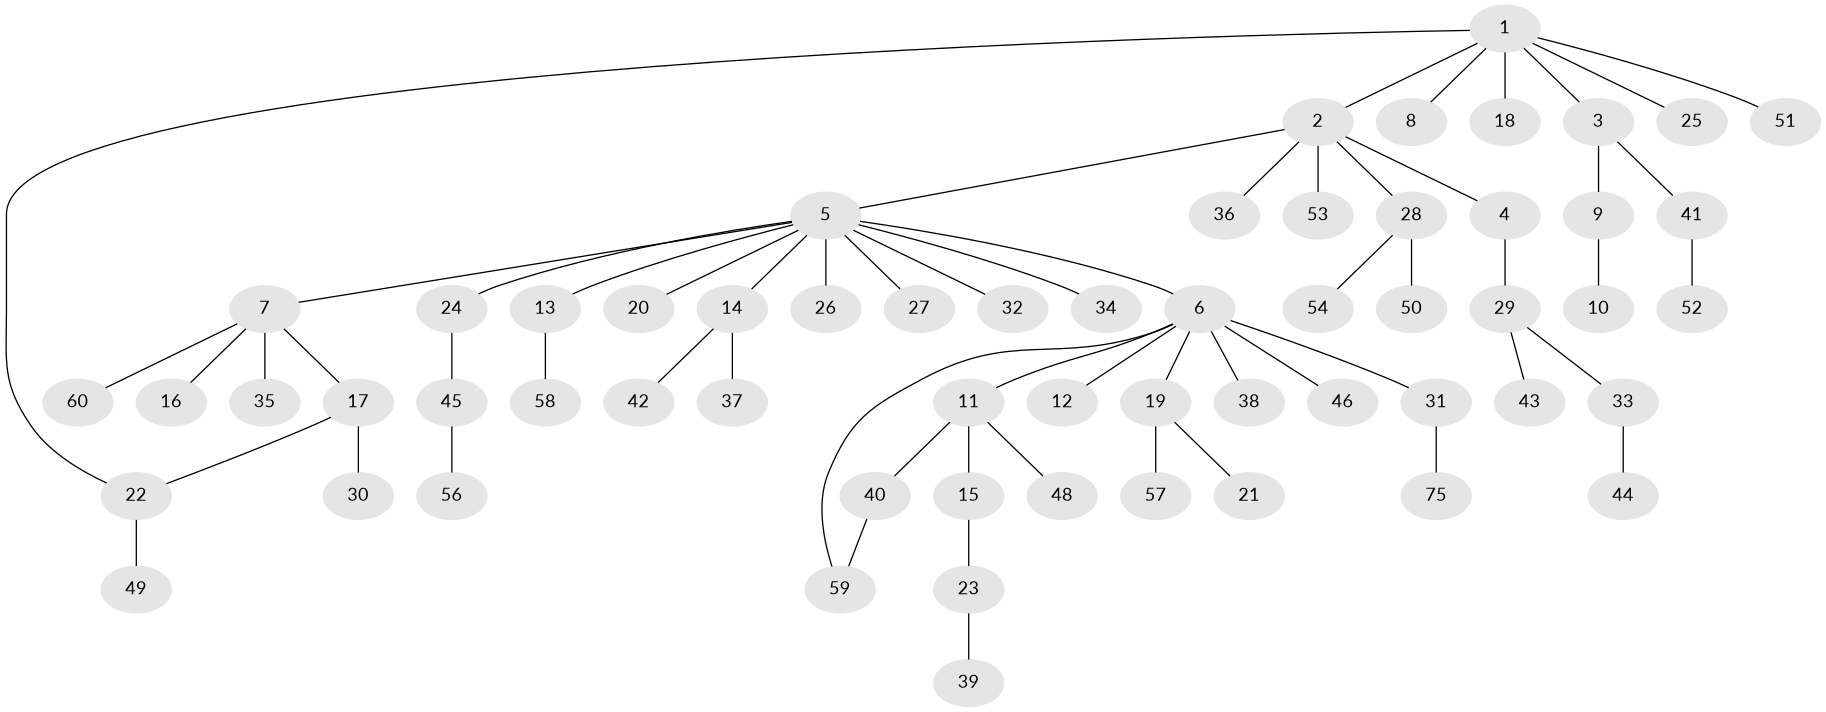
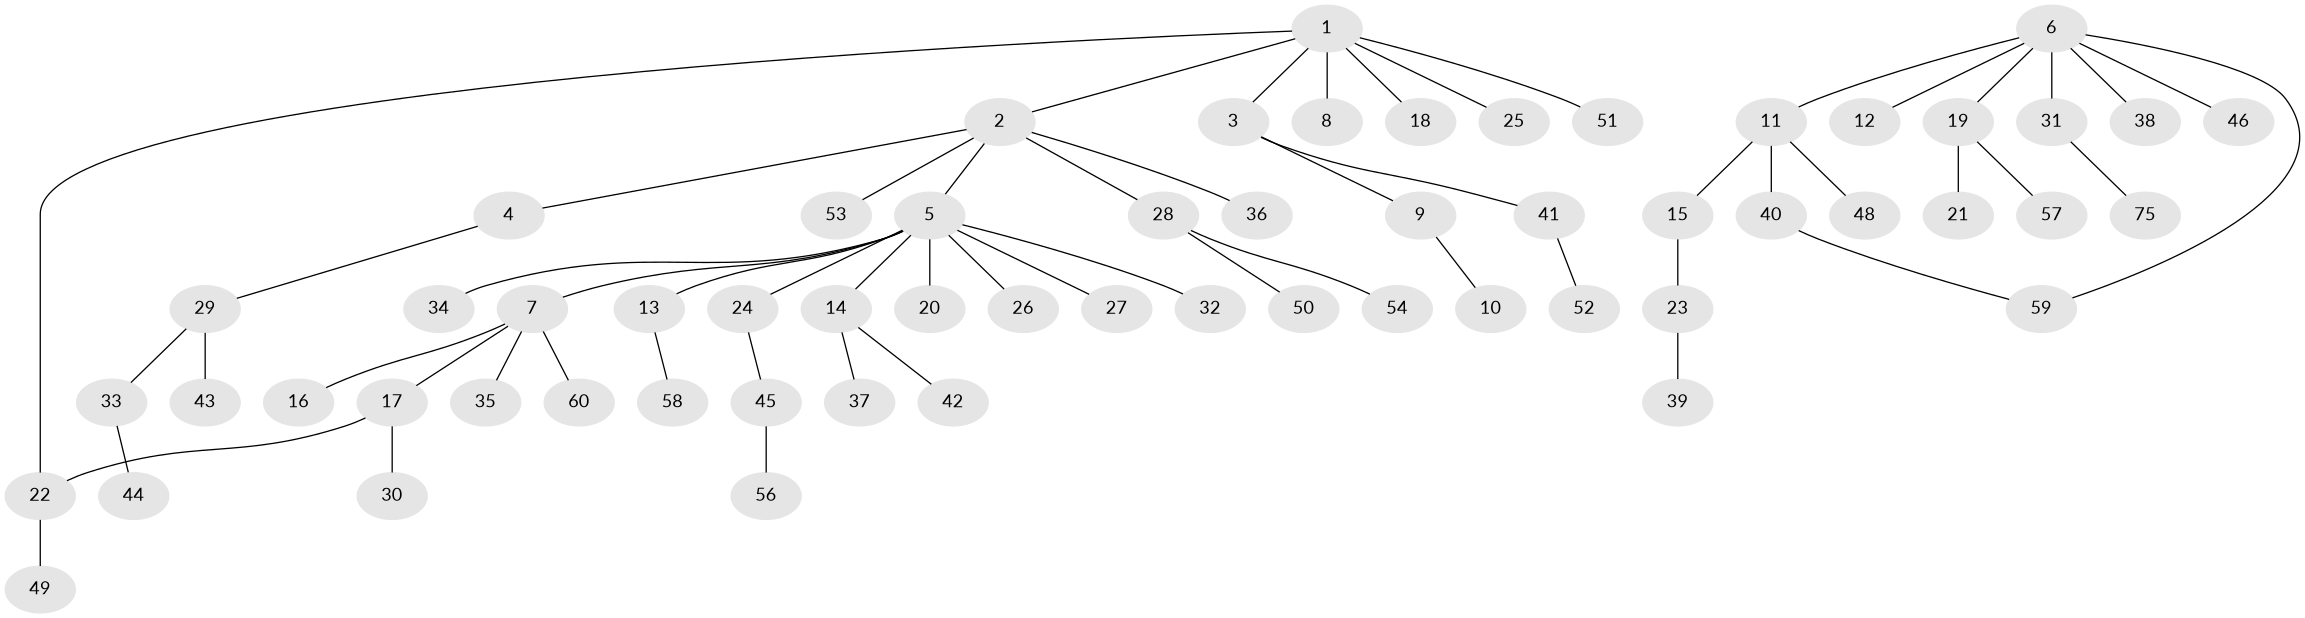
(1019, 250) -> none
